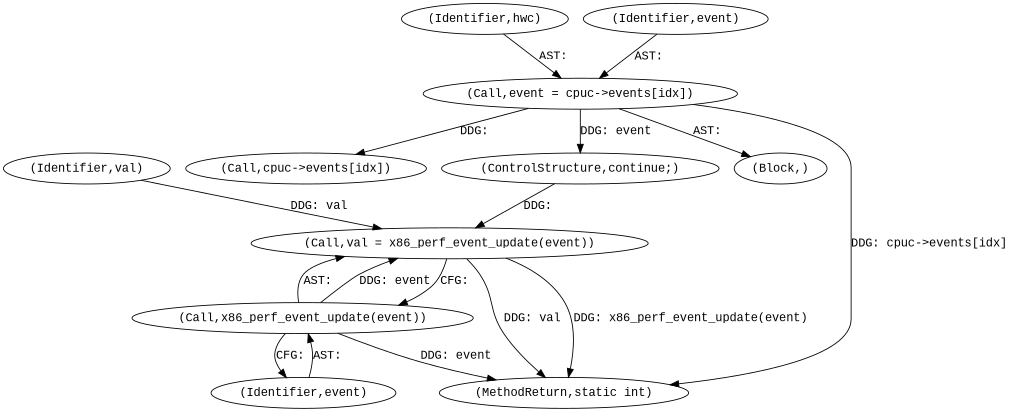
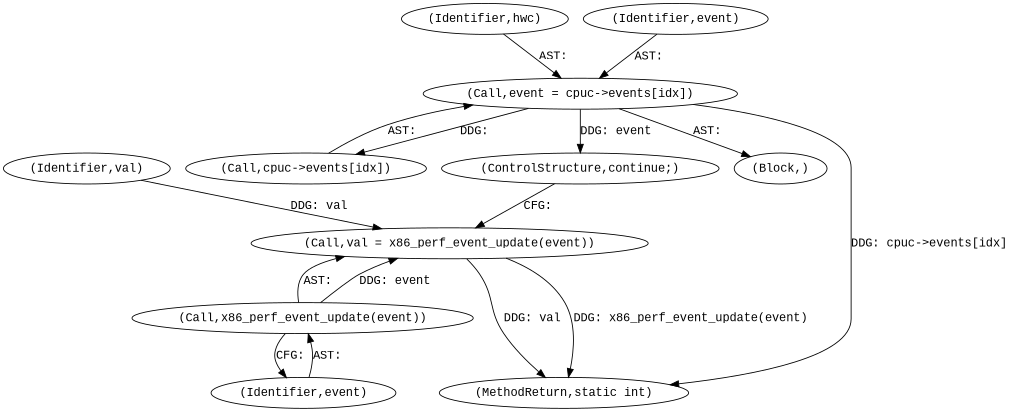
none -> (394, 123)
(542, 206) -> (542, 206)
(432, 286) -> none
(411, 359) -> none
